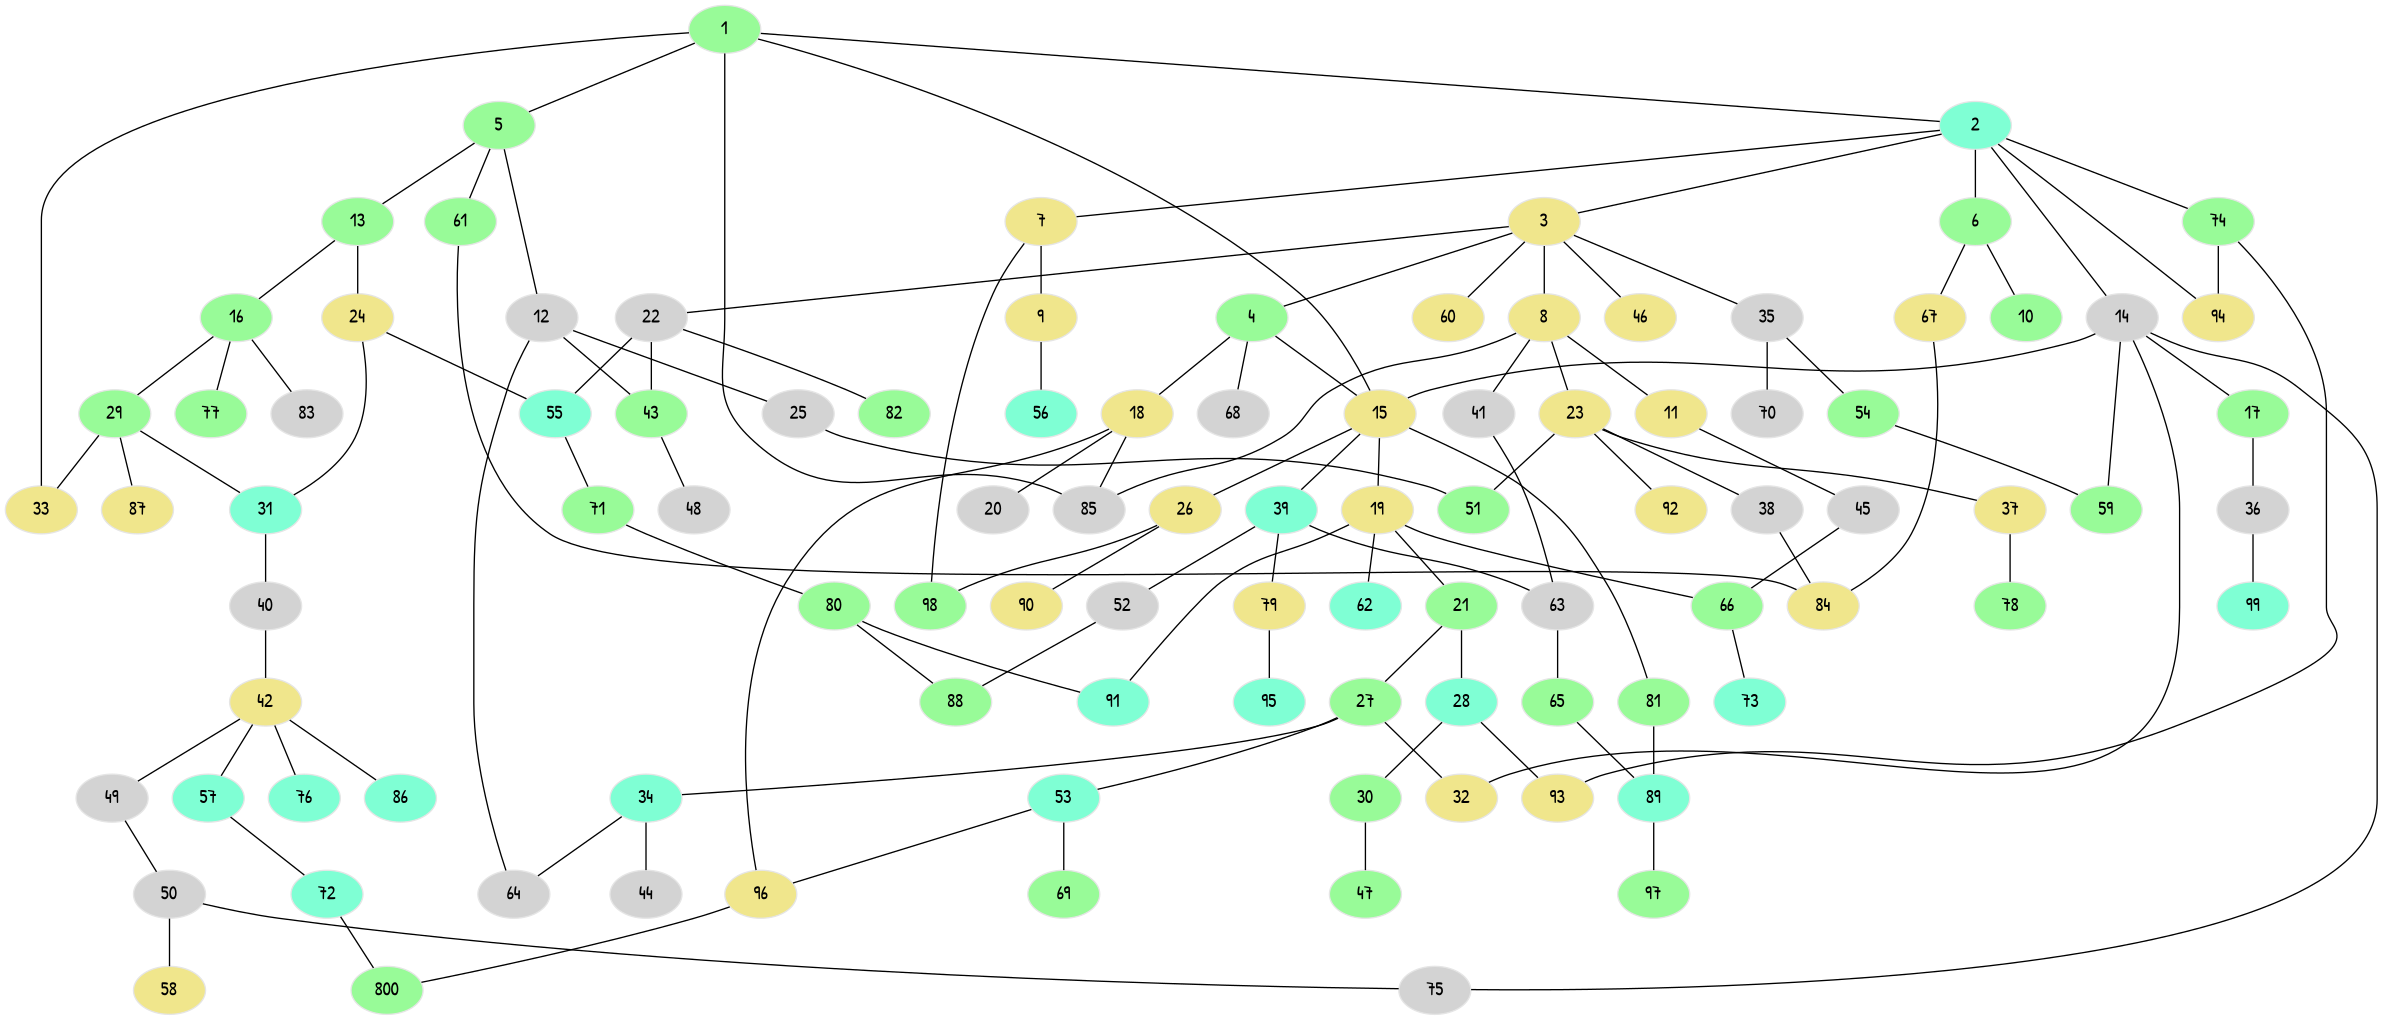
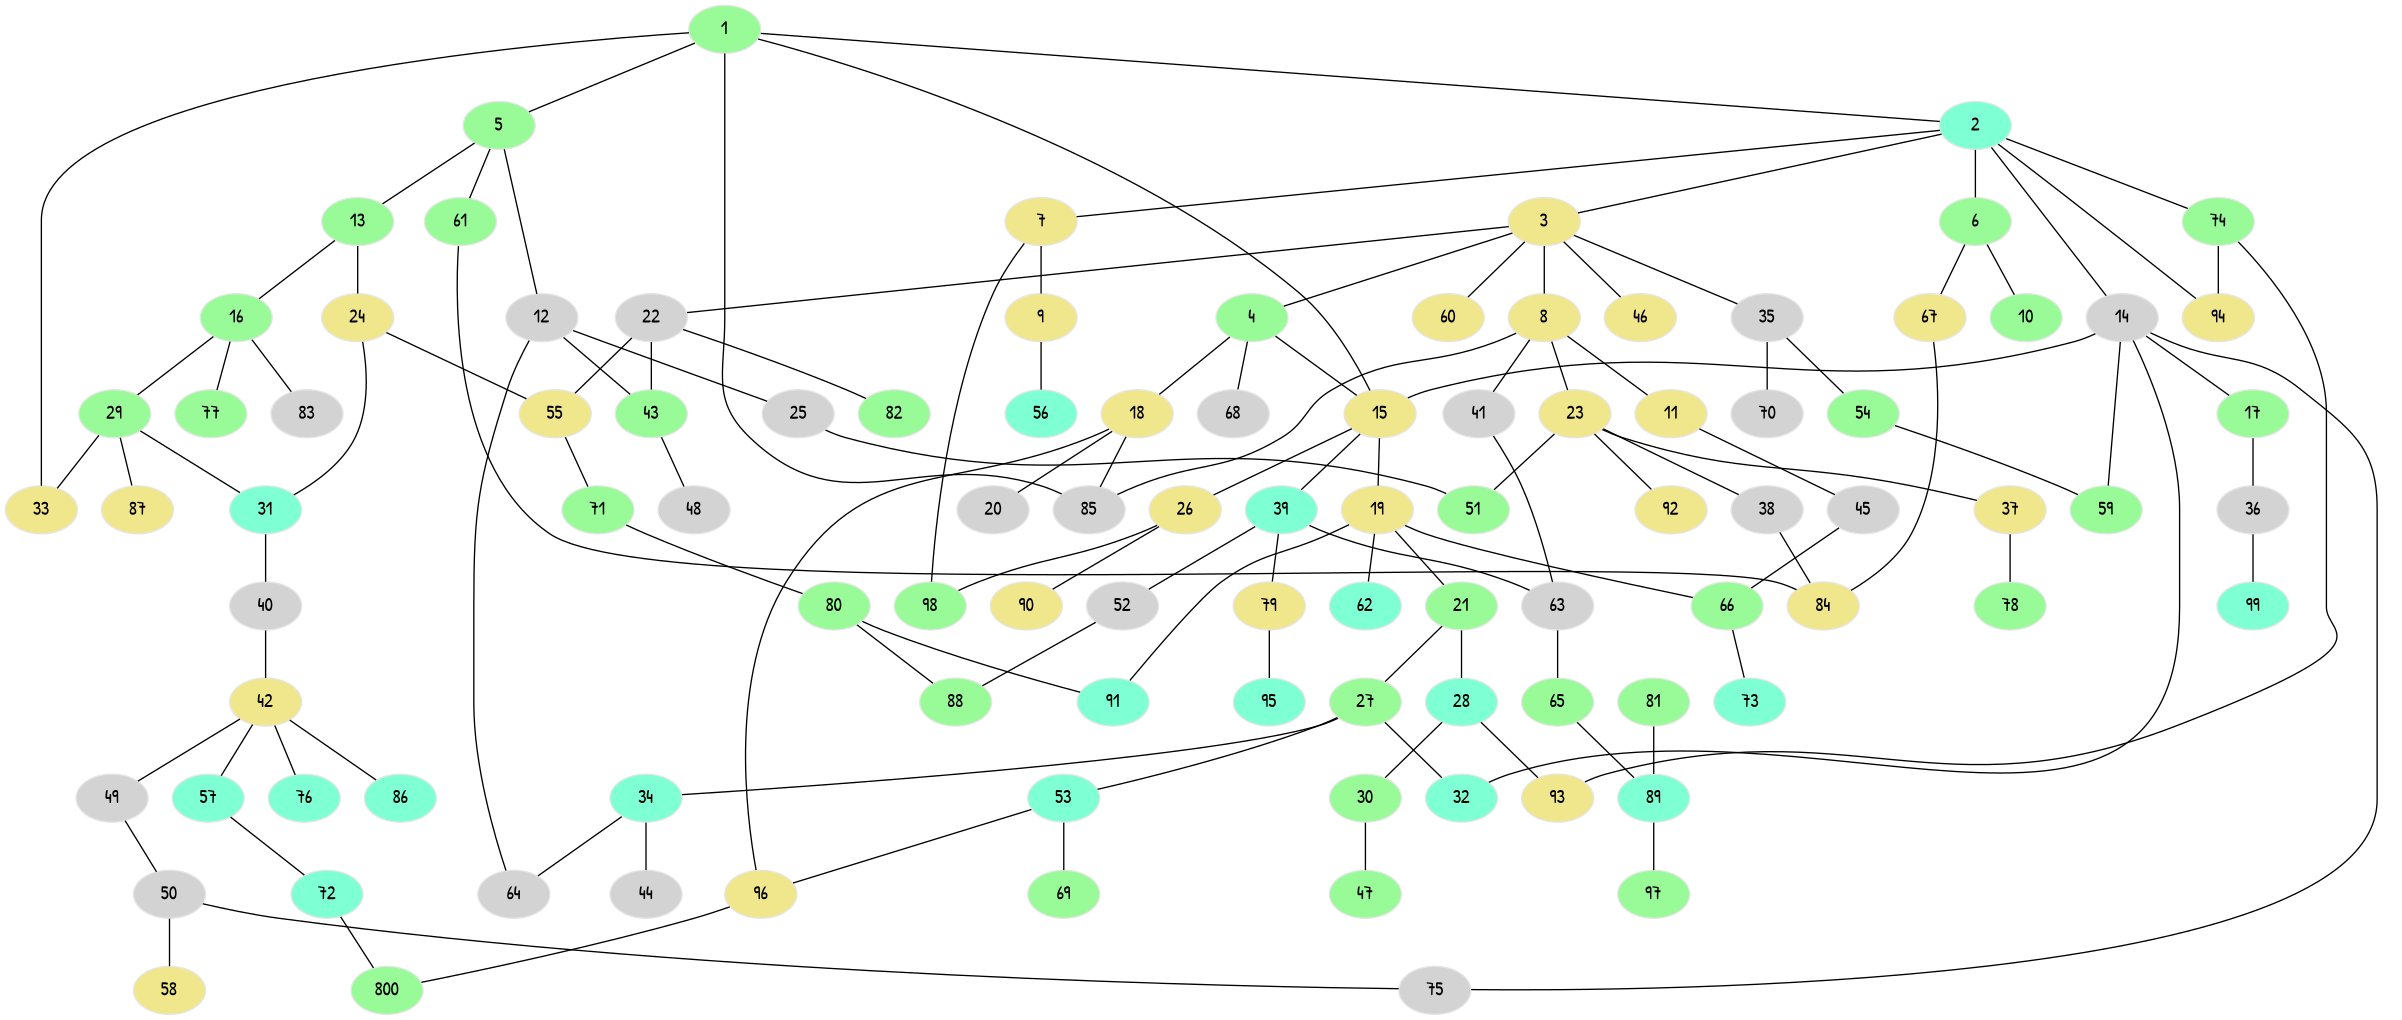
(555, 414) -> (555, 414)
(1562, 521) -> none
(1462, 798) -> (1462, 798)
